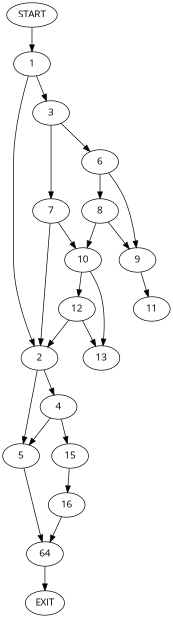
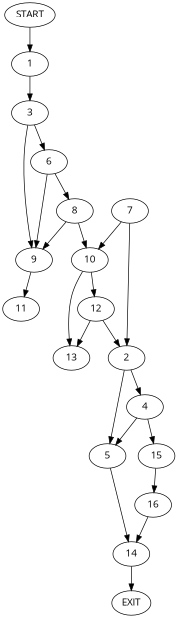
(51, 158) -> (24, 183)
(14, 208) -> none
(45, 554) -> (131, 554)
